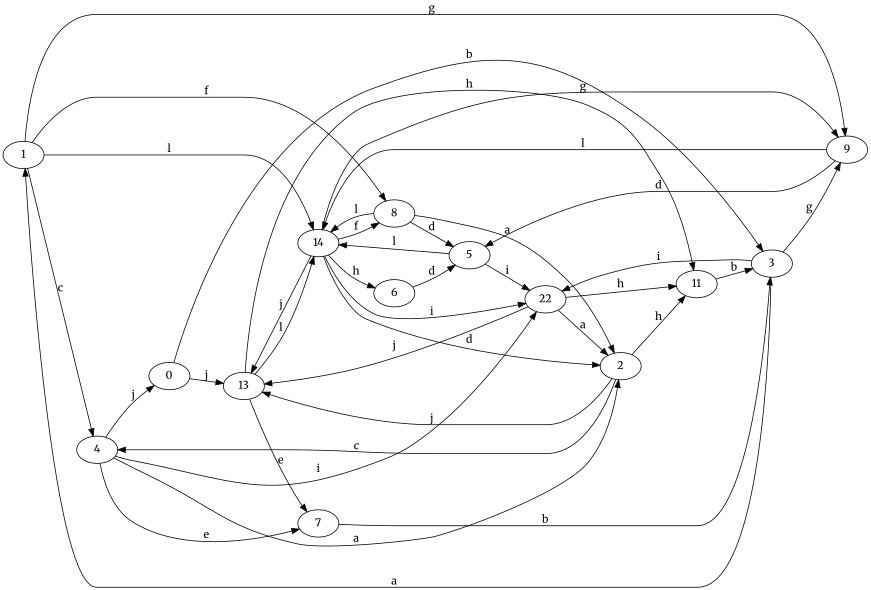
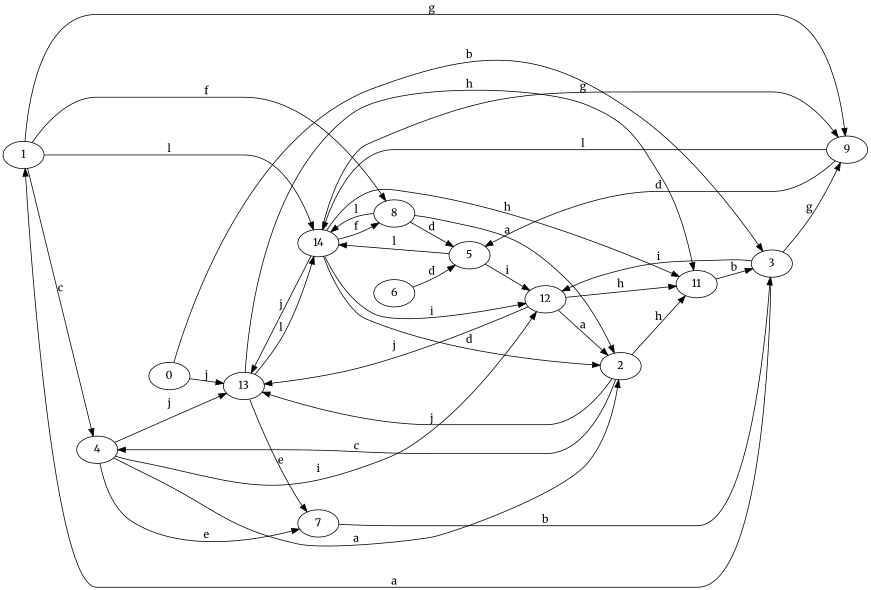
(346, 273) -> (496, 210)
(545, 299) -> (545, 299)
(125, 412) -> (167, 419)
